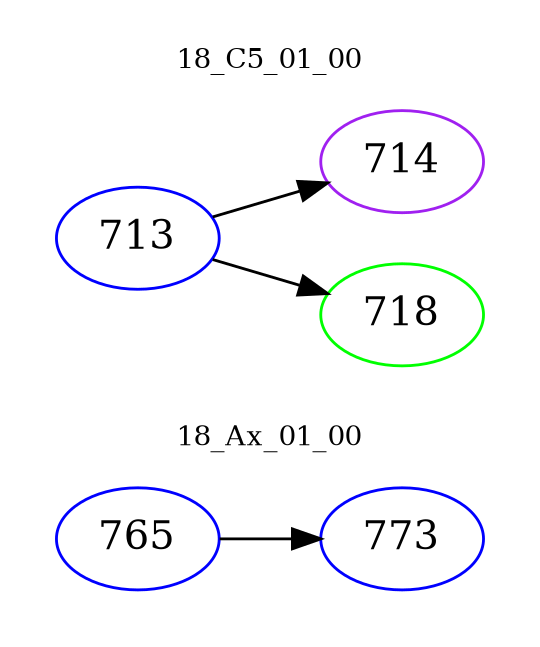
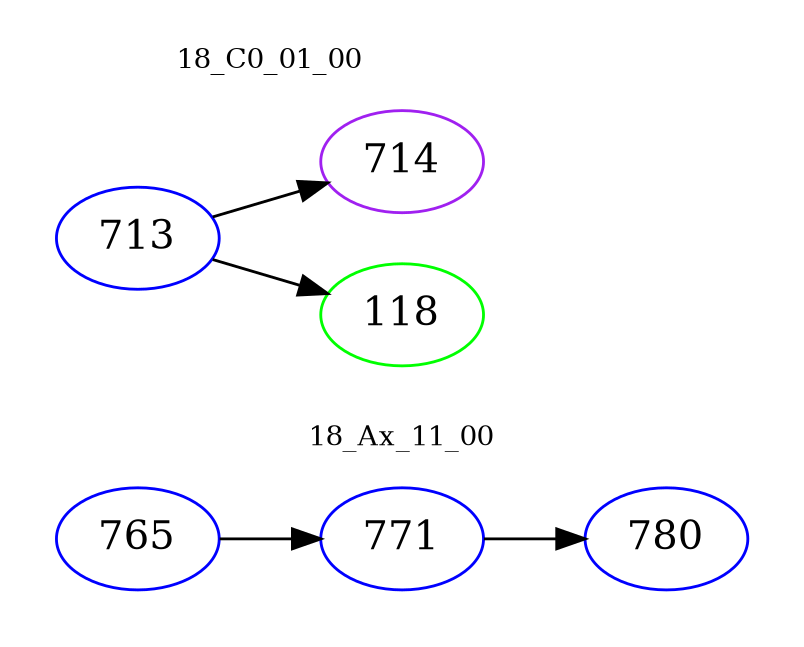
(270, 61) -> (270, 61)
(402, 315) -> (402, 315)
(270, 438) -> (402, 438)
(402, 539) -> (402, 539)
none -> (666, 539)
